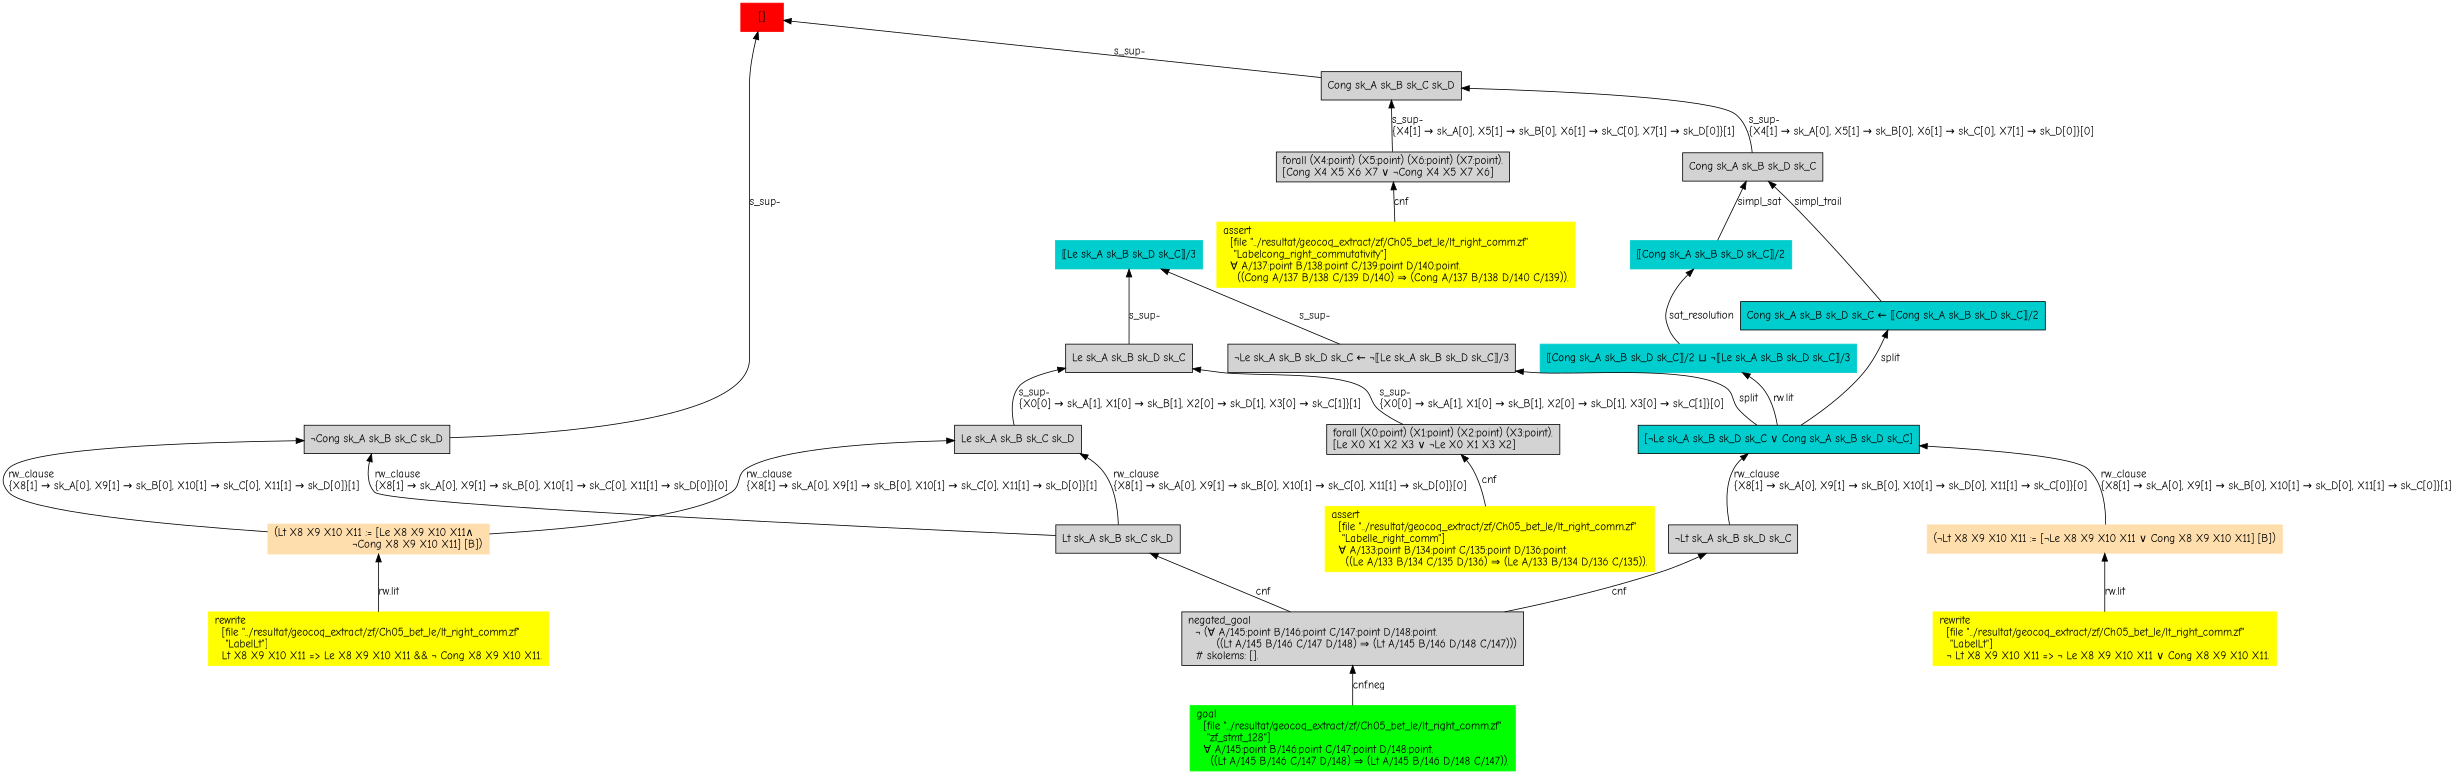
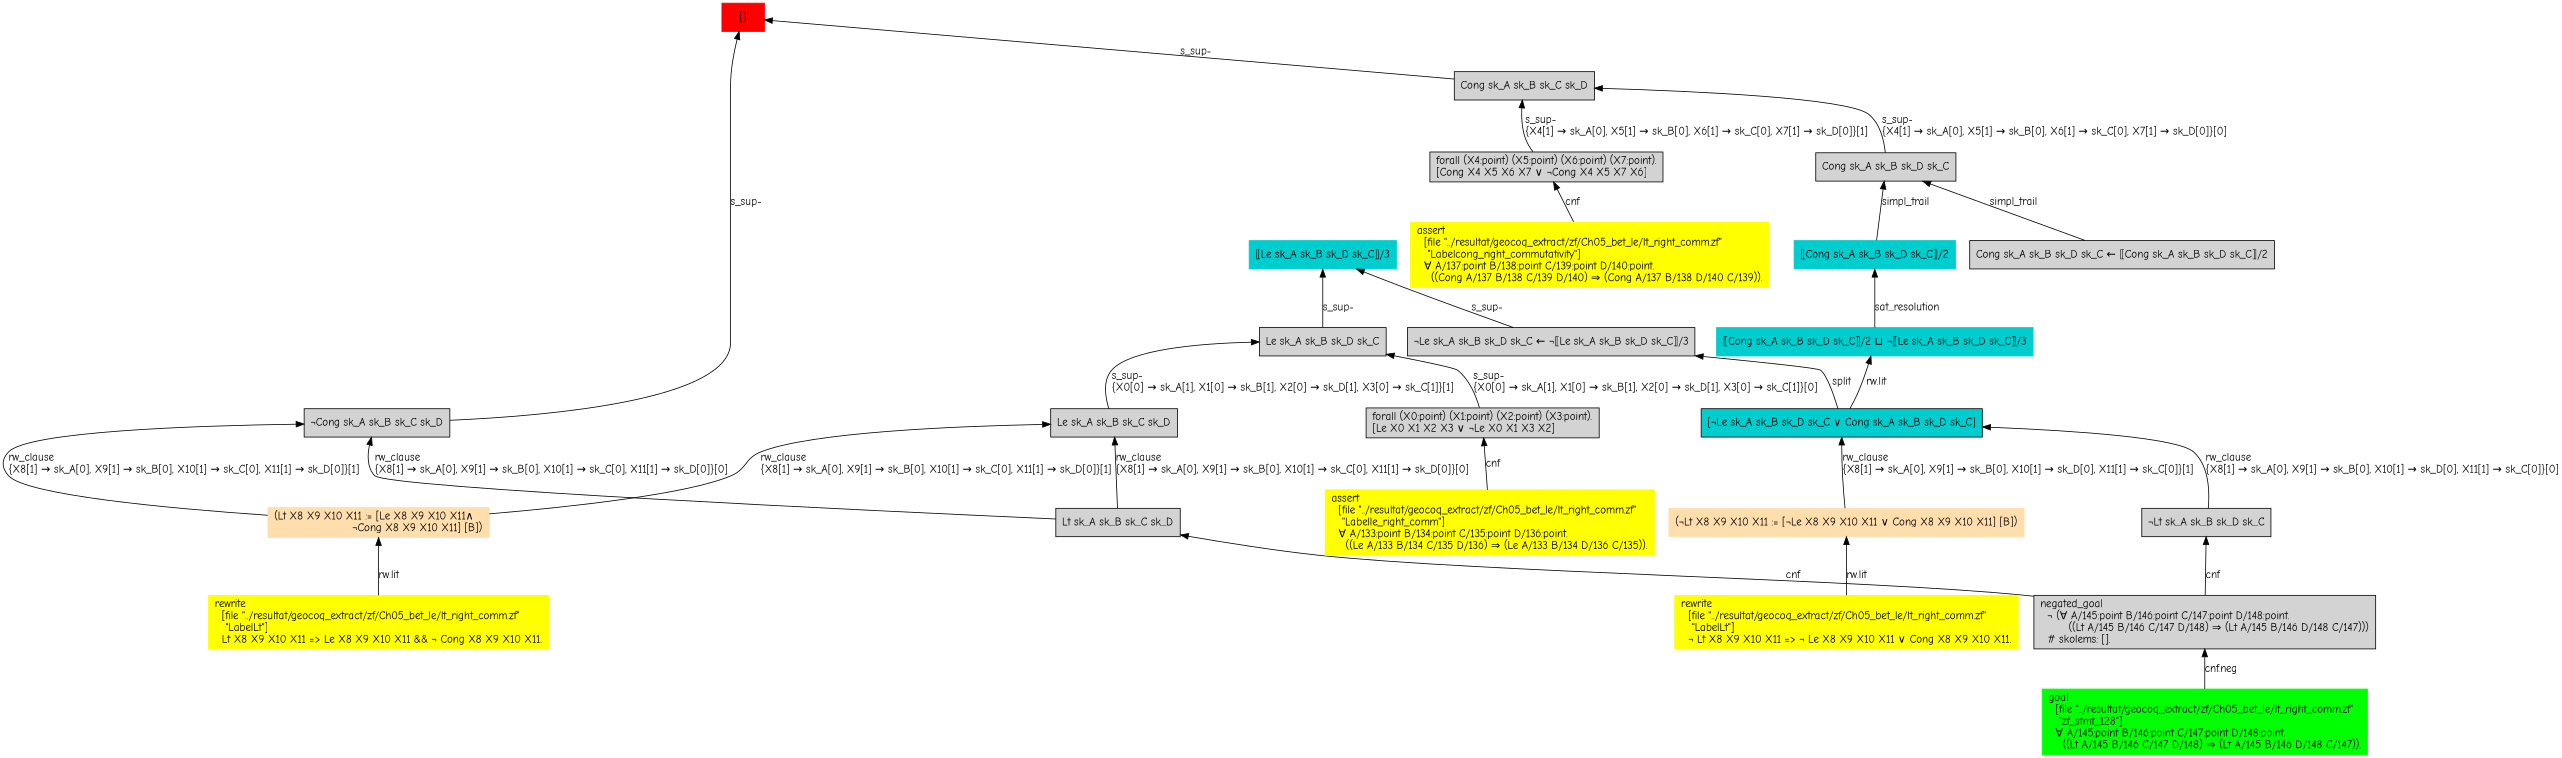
(1759, 202) -> (1906, 202)
(1893, 316) -> (2122, 255)
(1850, 387) -> none
